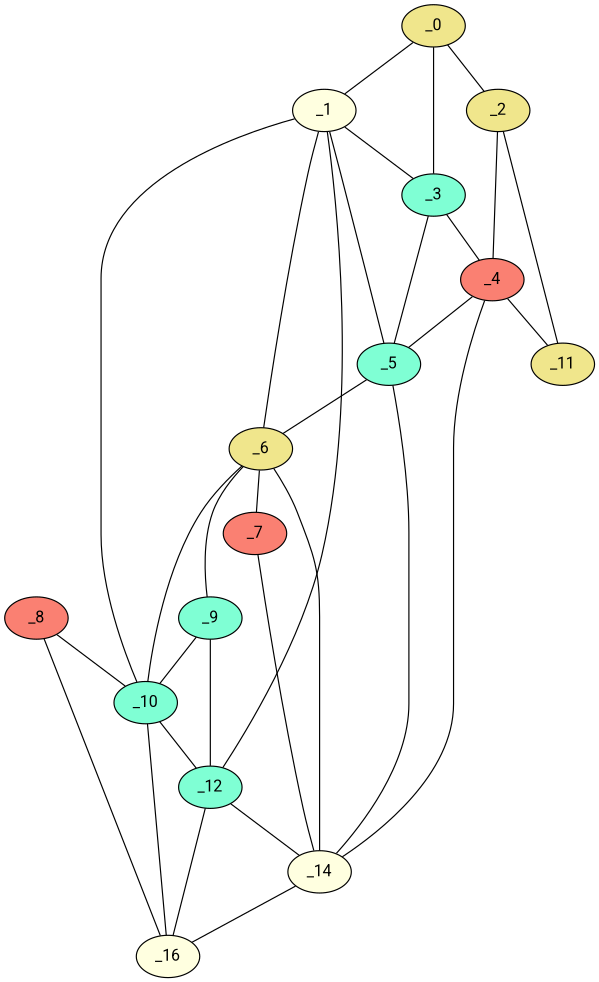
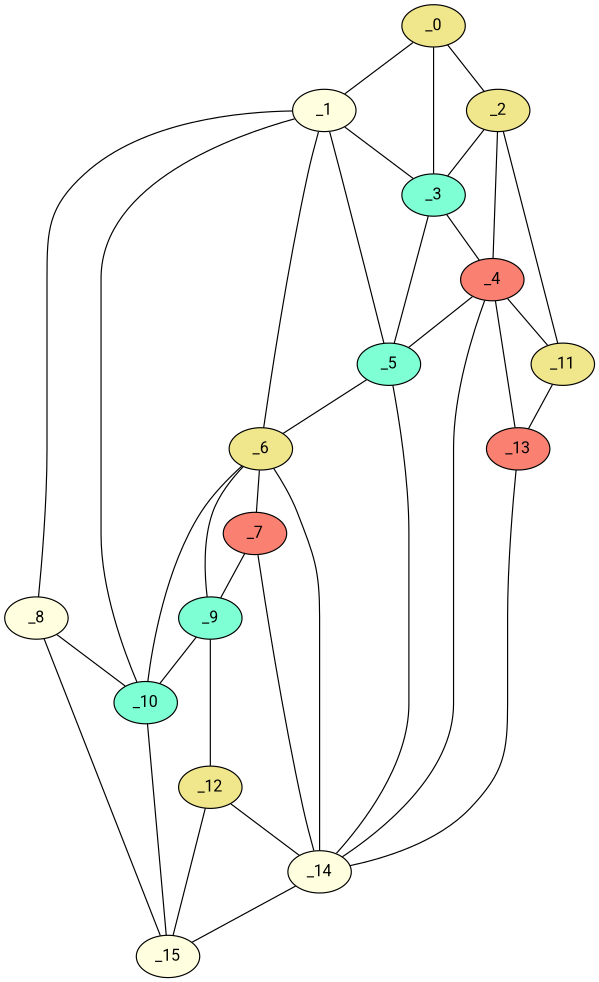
none -> (466, 153)
none -> (518, 449)
(336, 461) -> (47, 269)
none -> (233, 576)
(36, 618) -> (36, 618)
(178, 745) -> none
(210, 787) -> (210, 787)
(168, 956) -> (168, 956)
